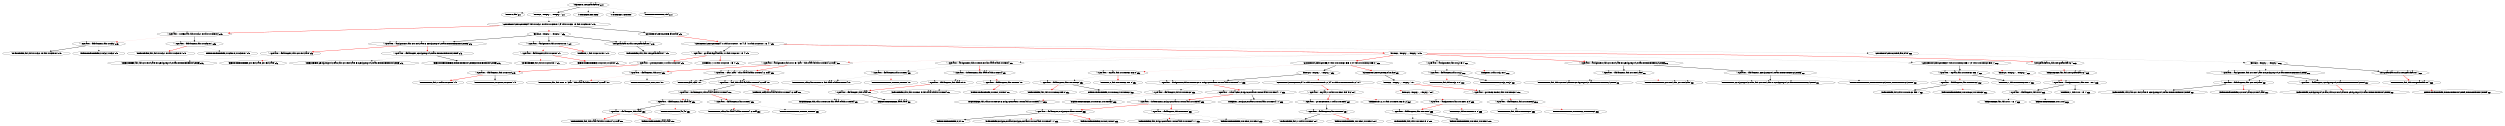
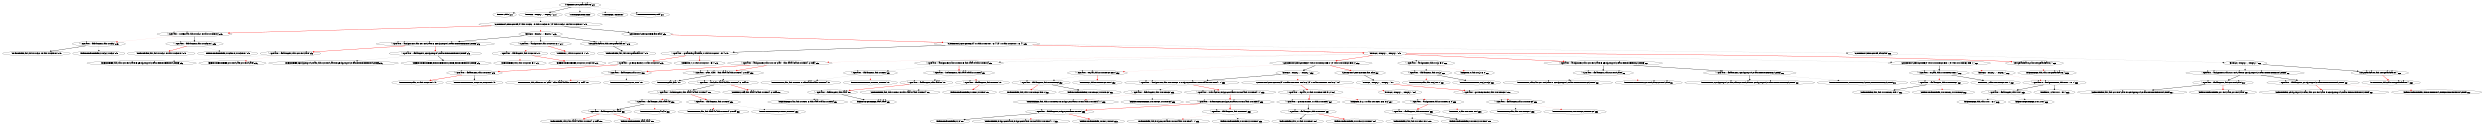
(1255, 102) -> none
